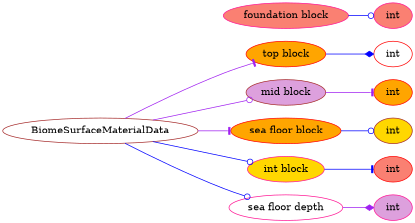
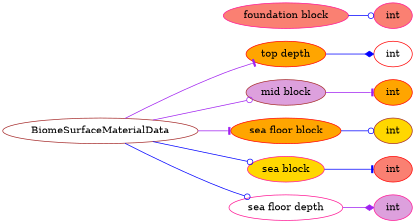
(286, 54) -> (286, 54)
(286, 169) -> (286, 169)
